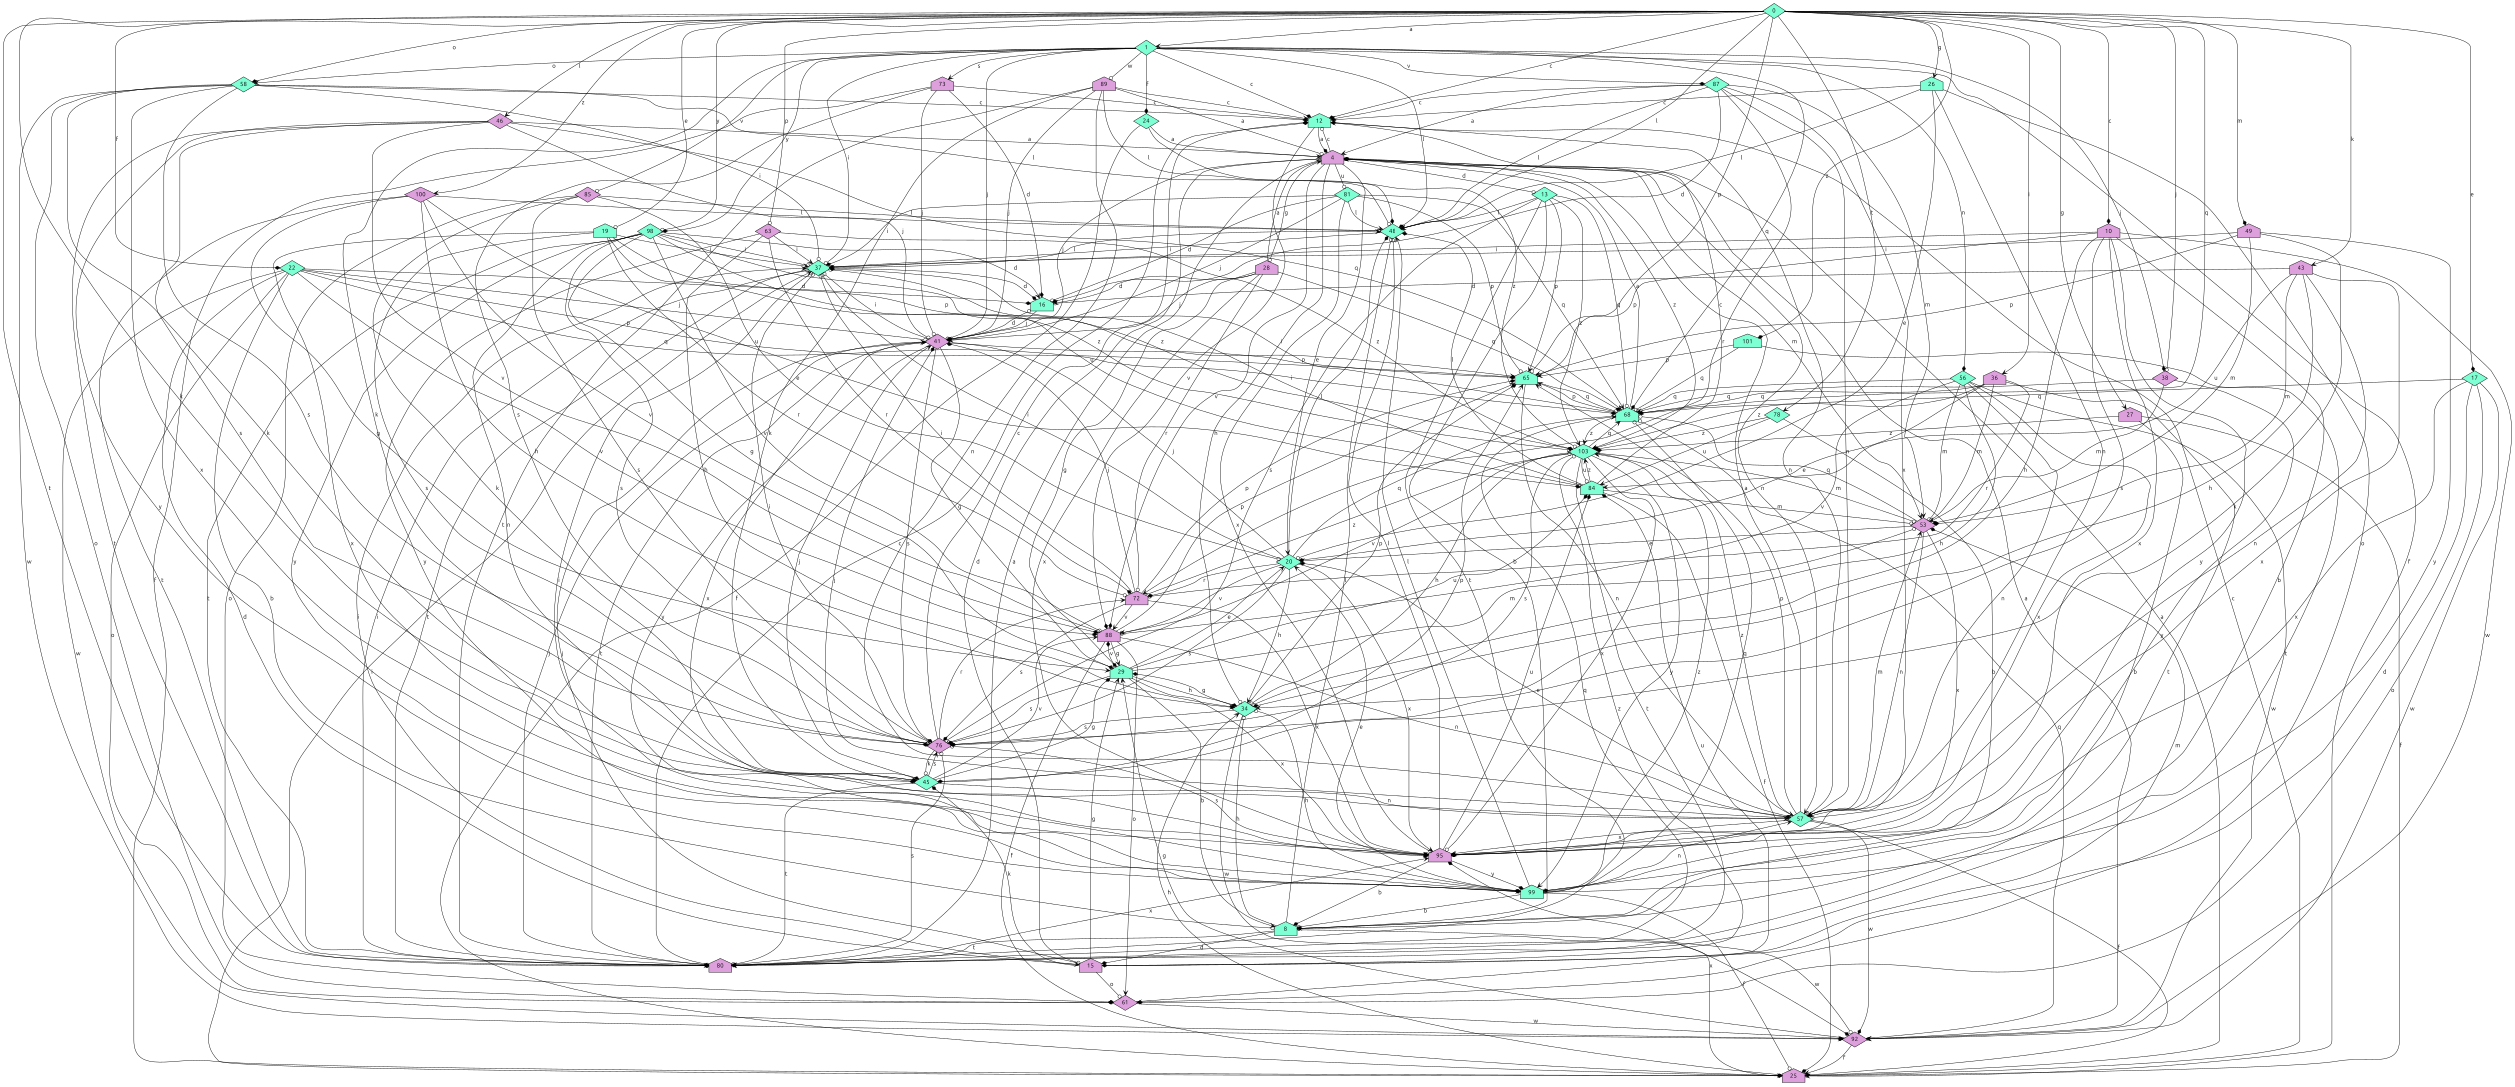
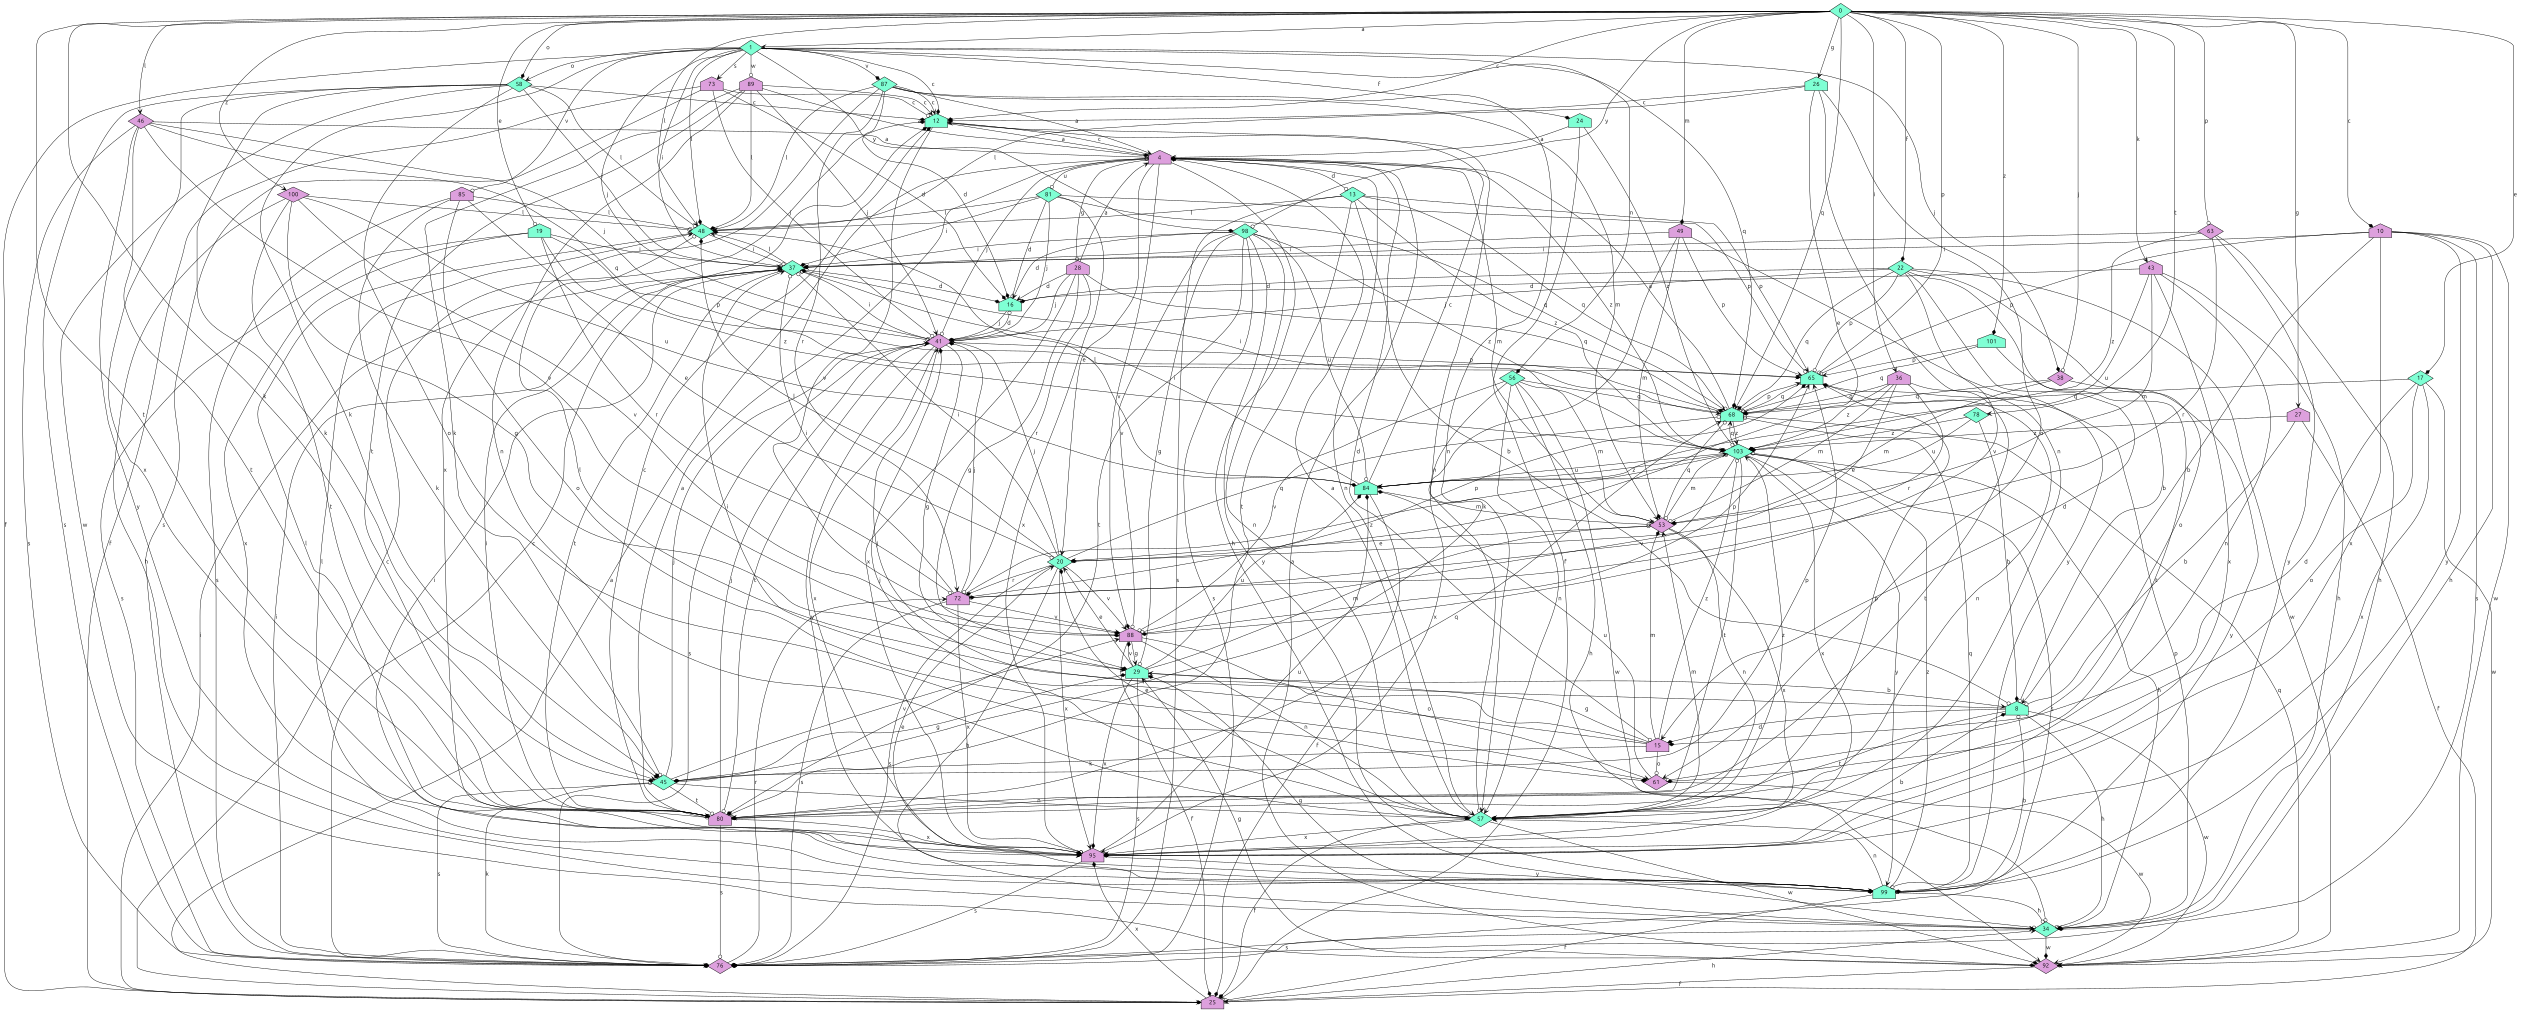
(1146, 121) -> (1580, 121)
(588, 195) -> (462, 195)
(1182, 692) -> none
